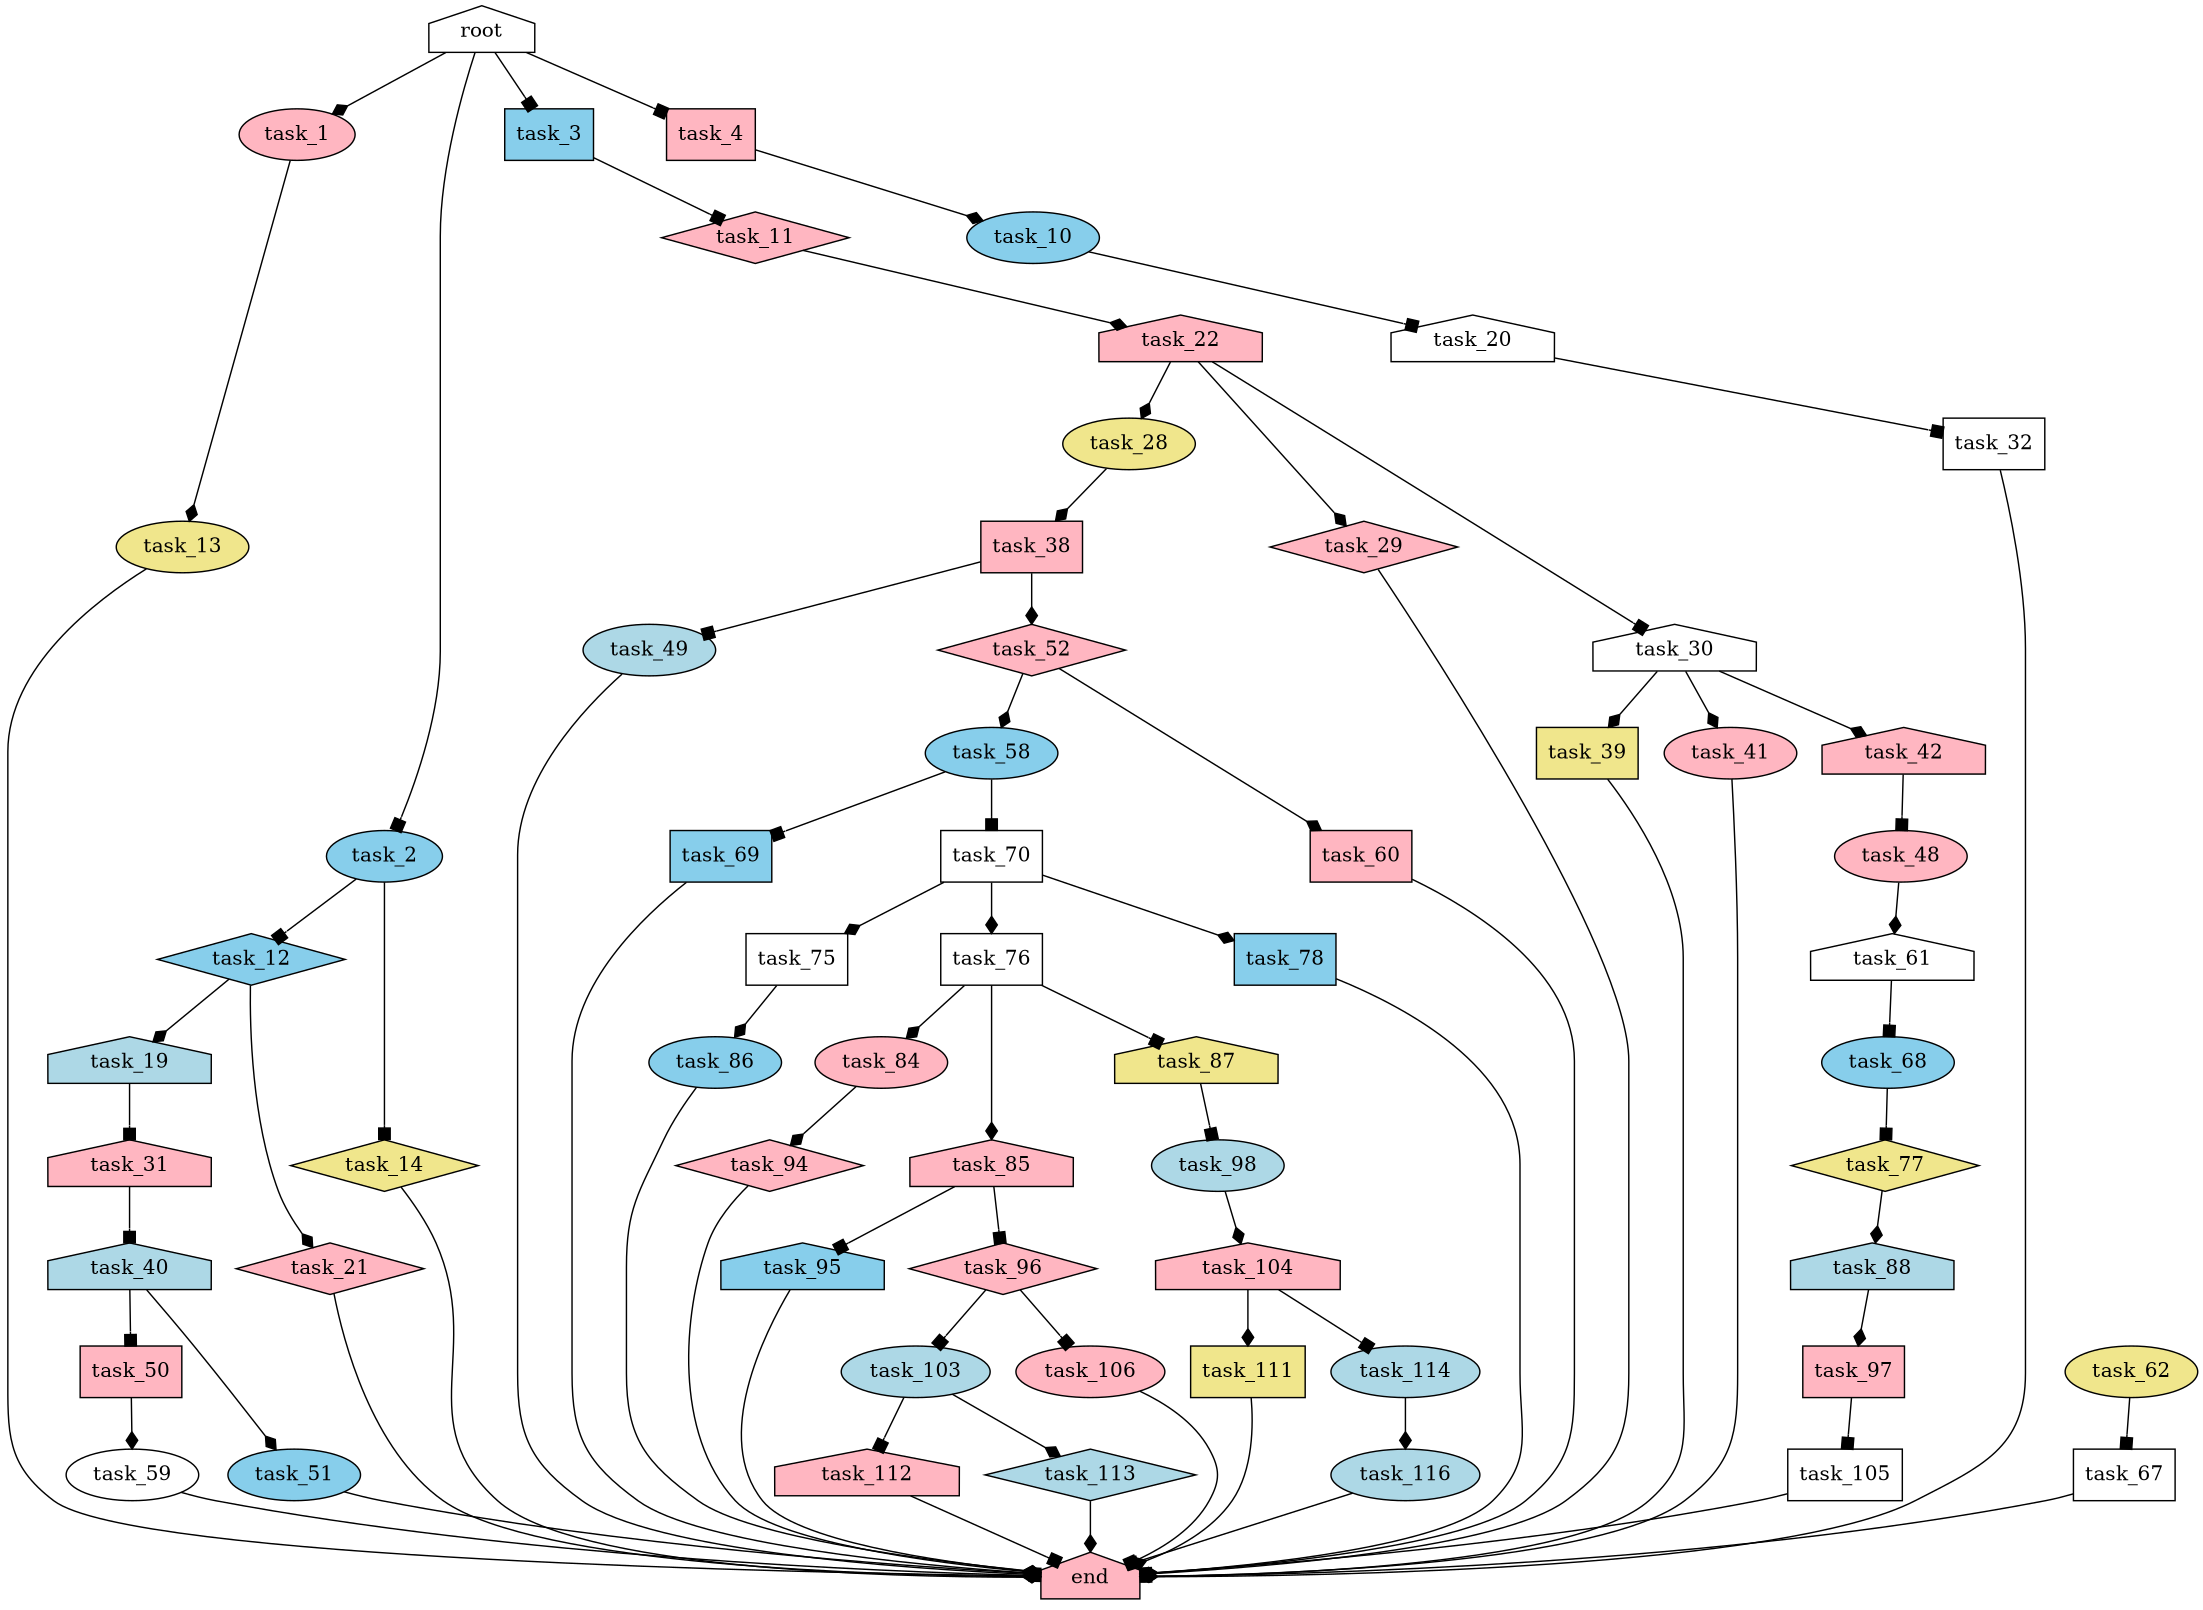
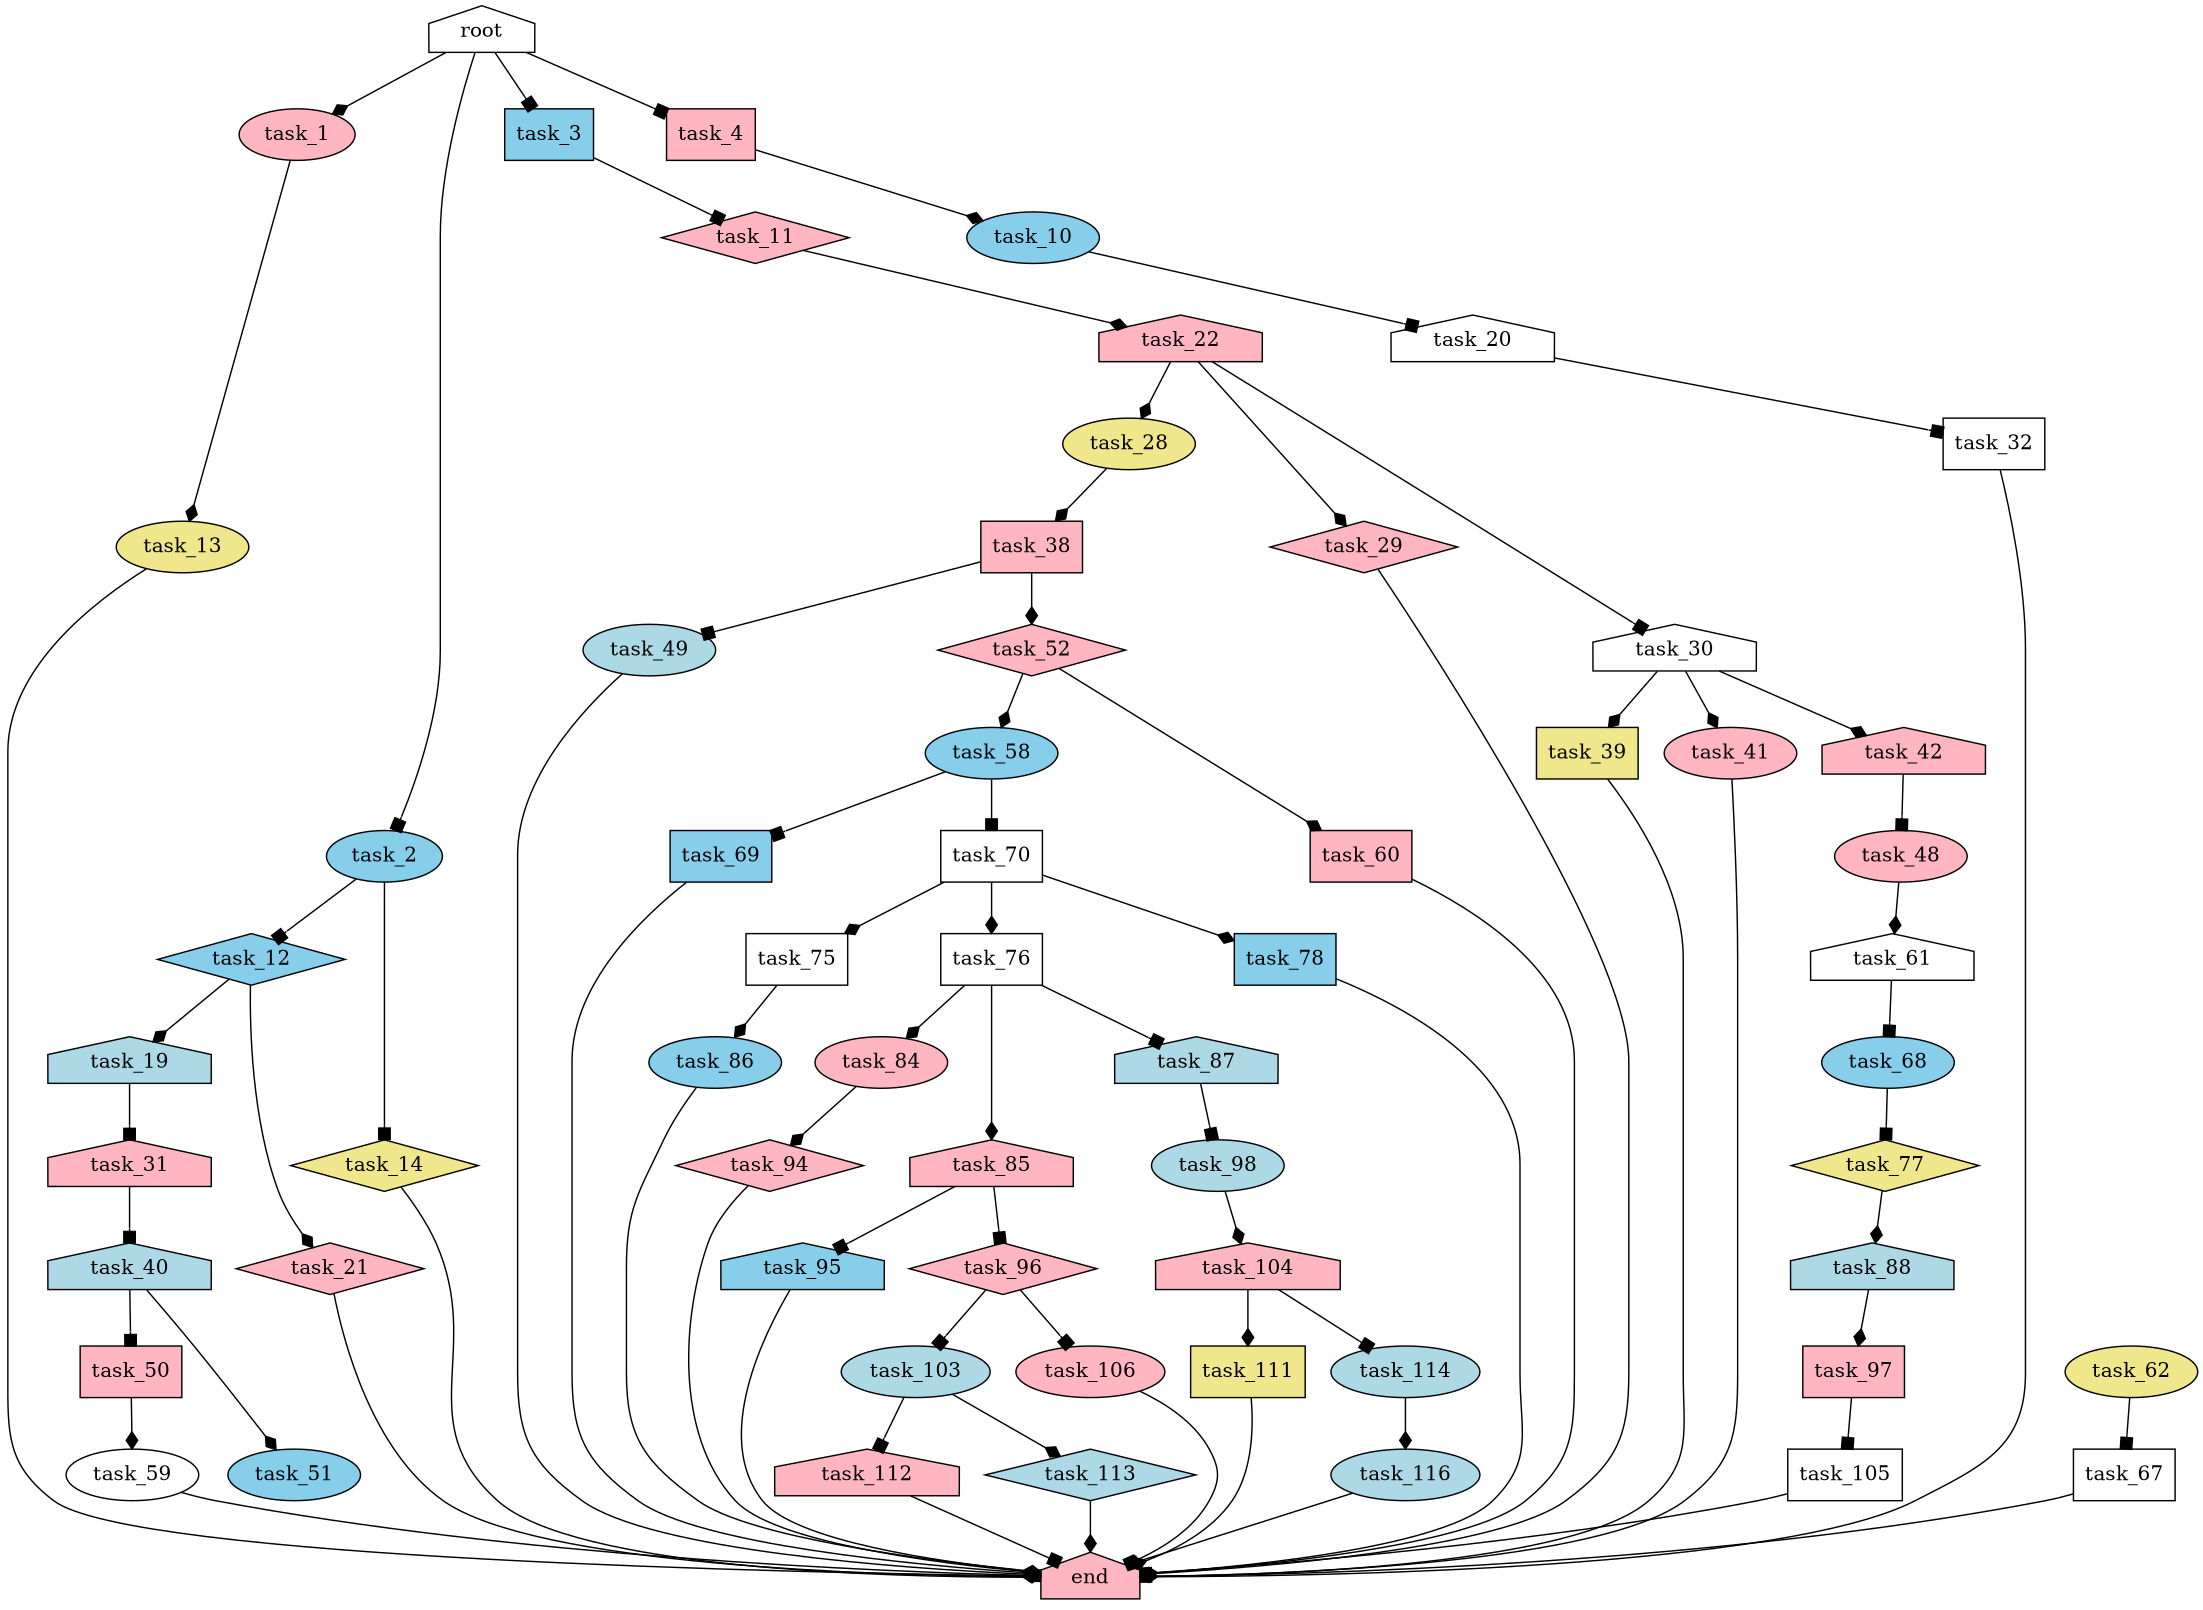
(1196, 1063) -> (1196, 1063)
(667, 1543) -> none
